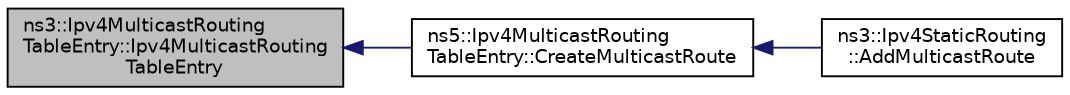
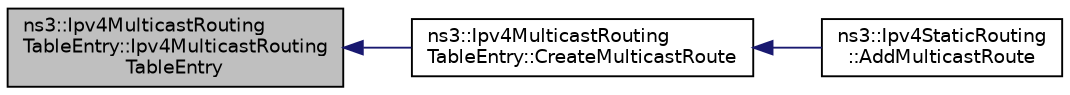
(583, 48) -> (583, 48)
